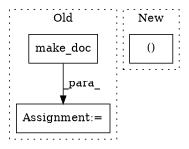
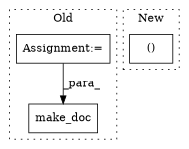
(63, 80) -> (63, 80)
